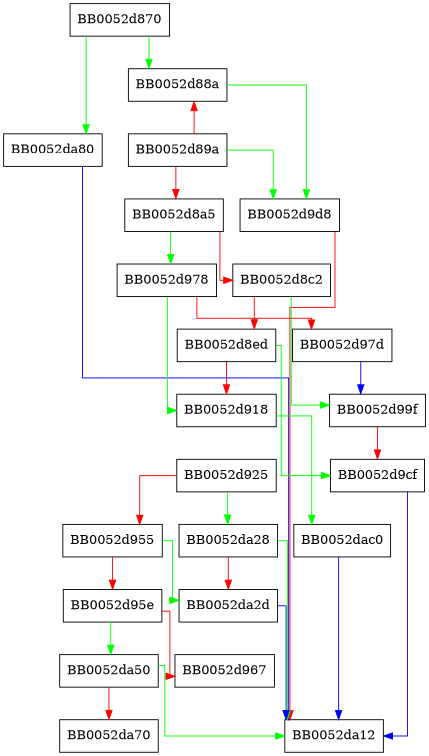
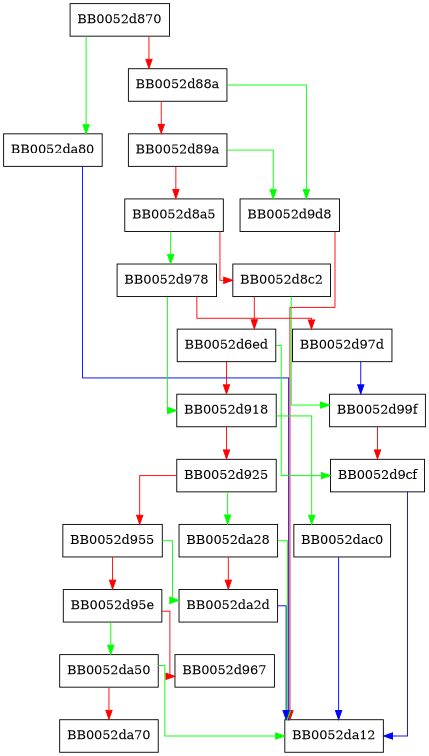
(149, 48) -> (149, 48)
(194, 122) -> (161, 113)
(226, 345) -> (226, 345)
none -> (226, 438)
